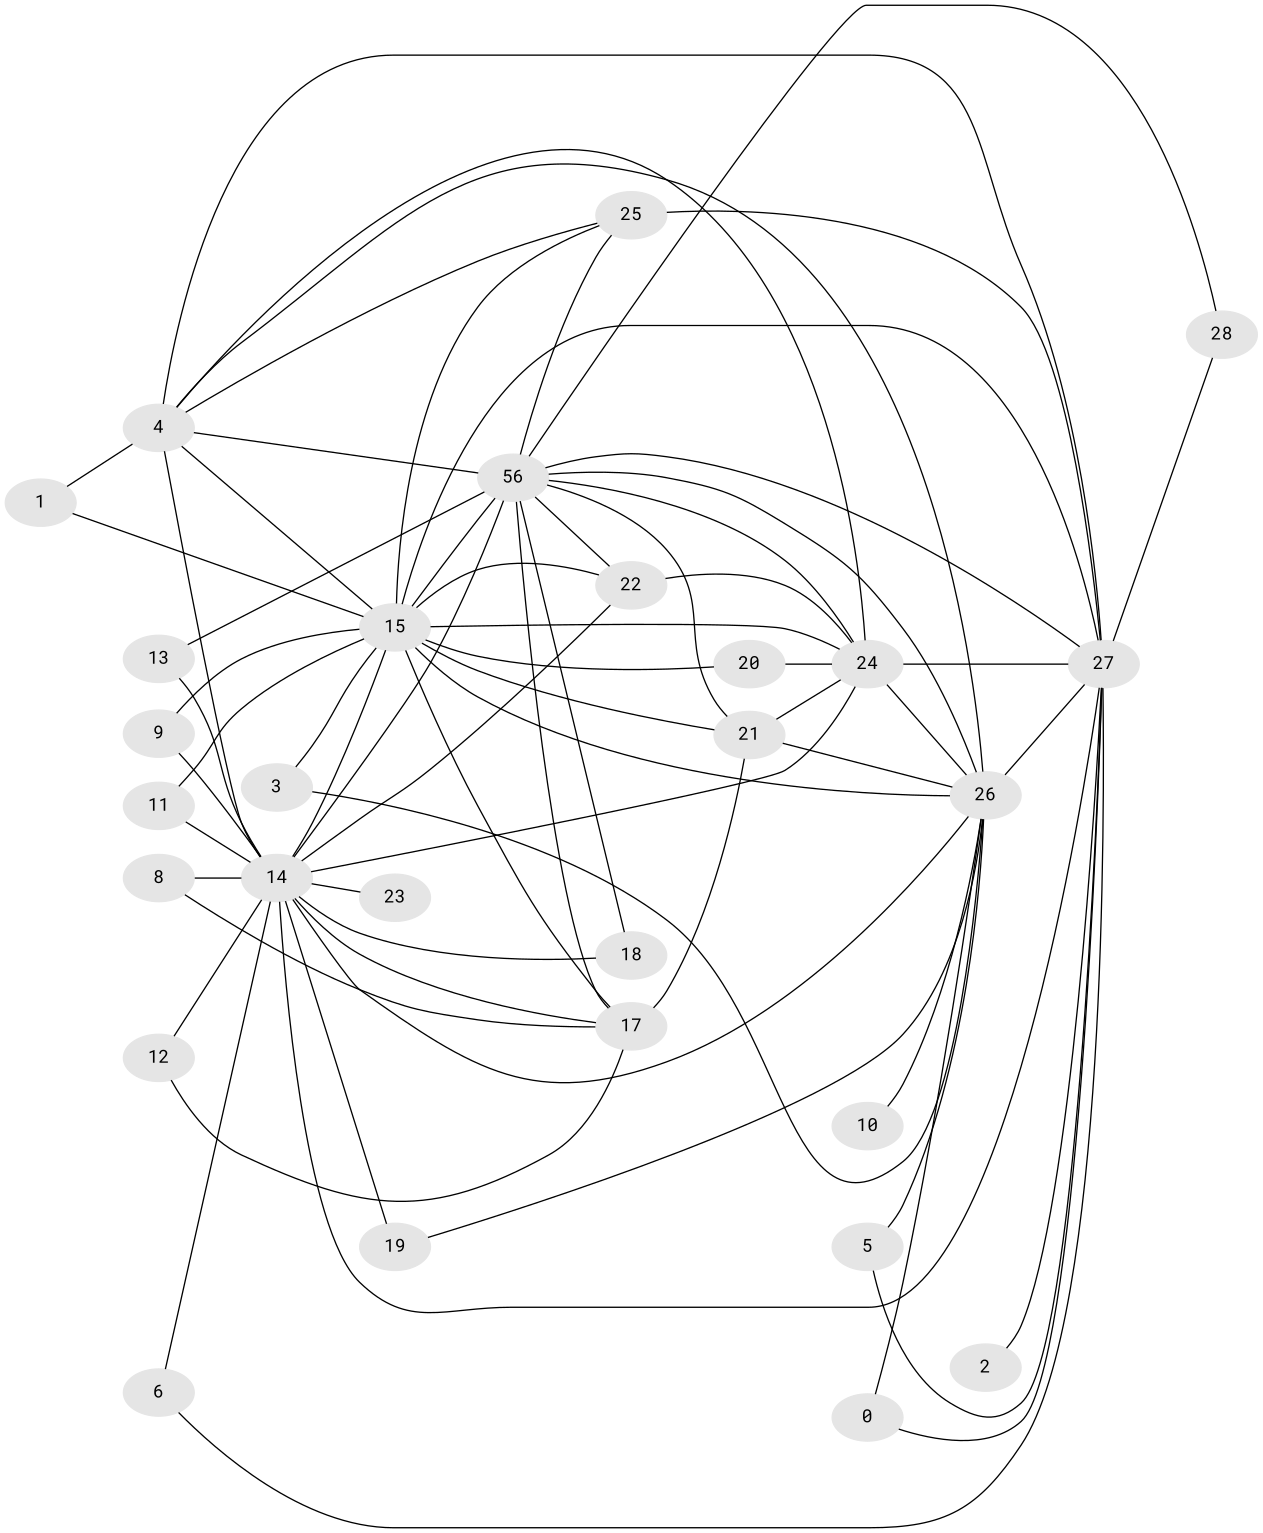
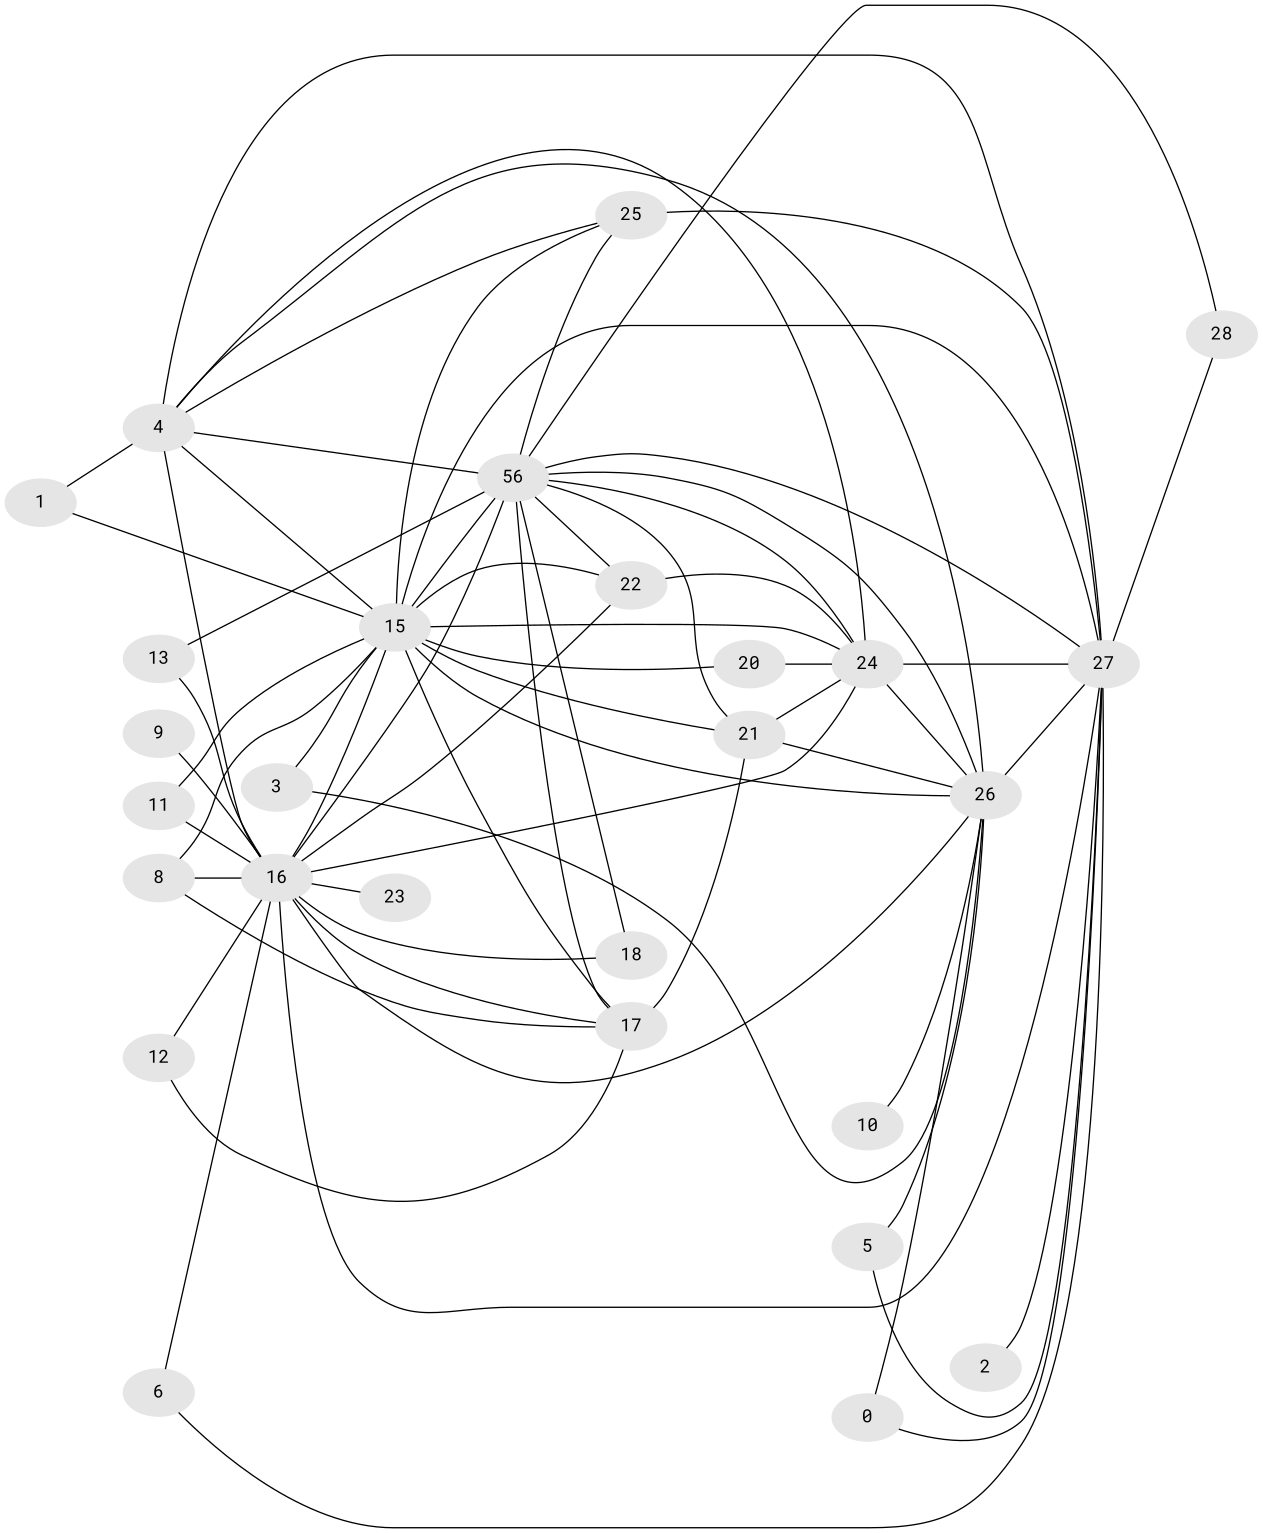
(258, 651) -> (260, 737)
(277, 878) -> (277, 878)
(395, 1247) -> none
